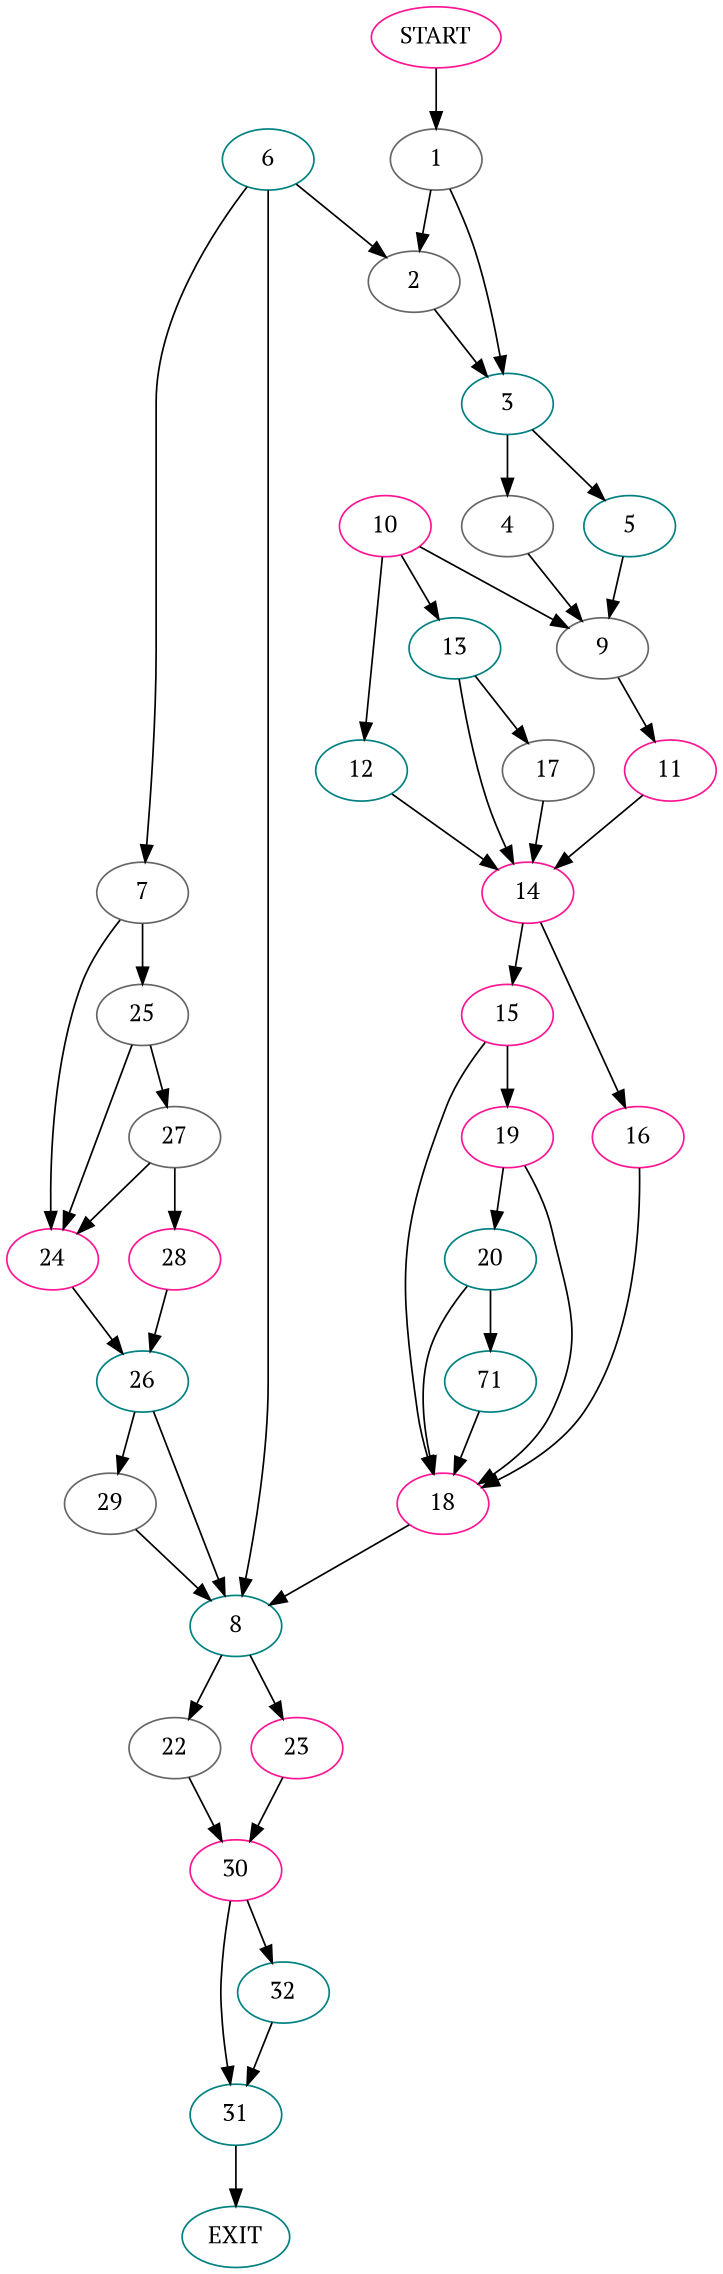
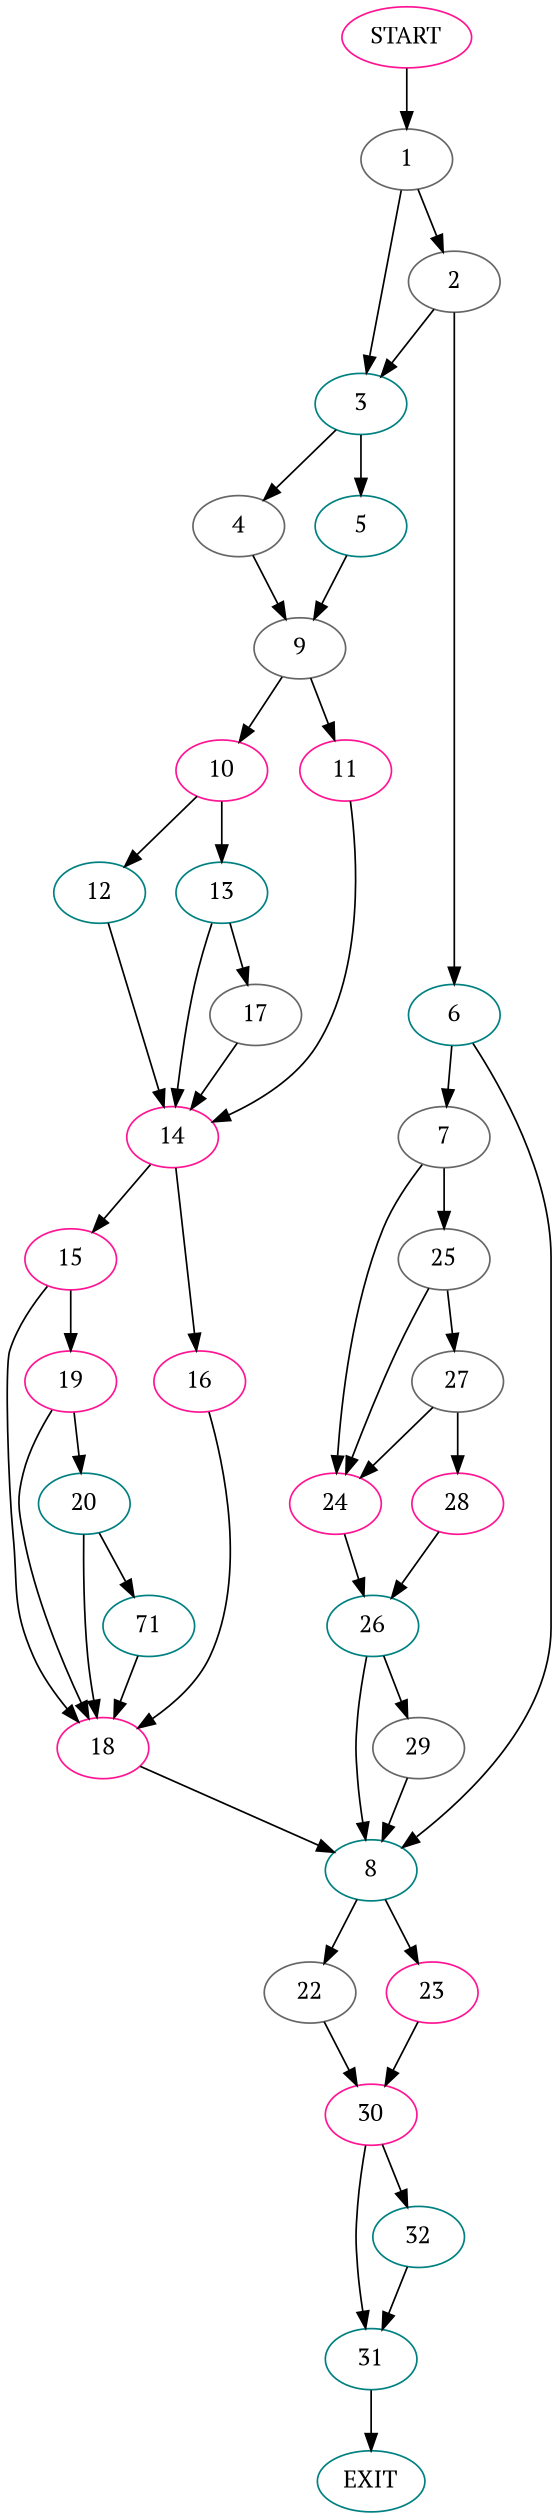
(334, 215) -> (454, 640)
(486, 583) -> (266, 702)
